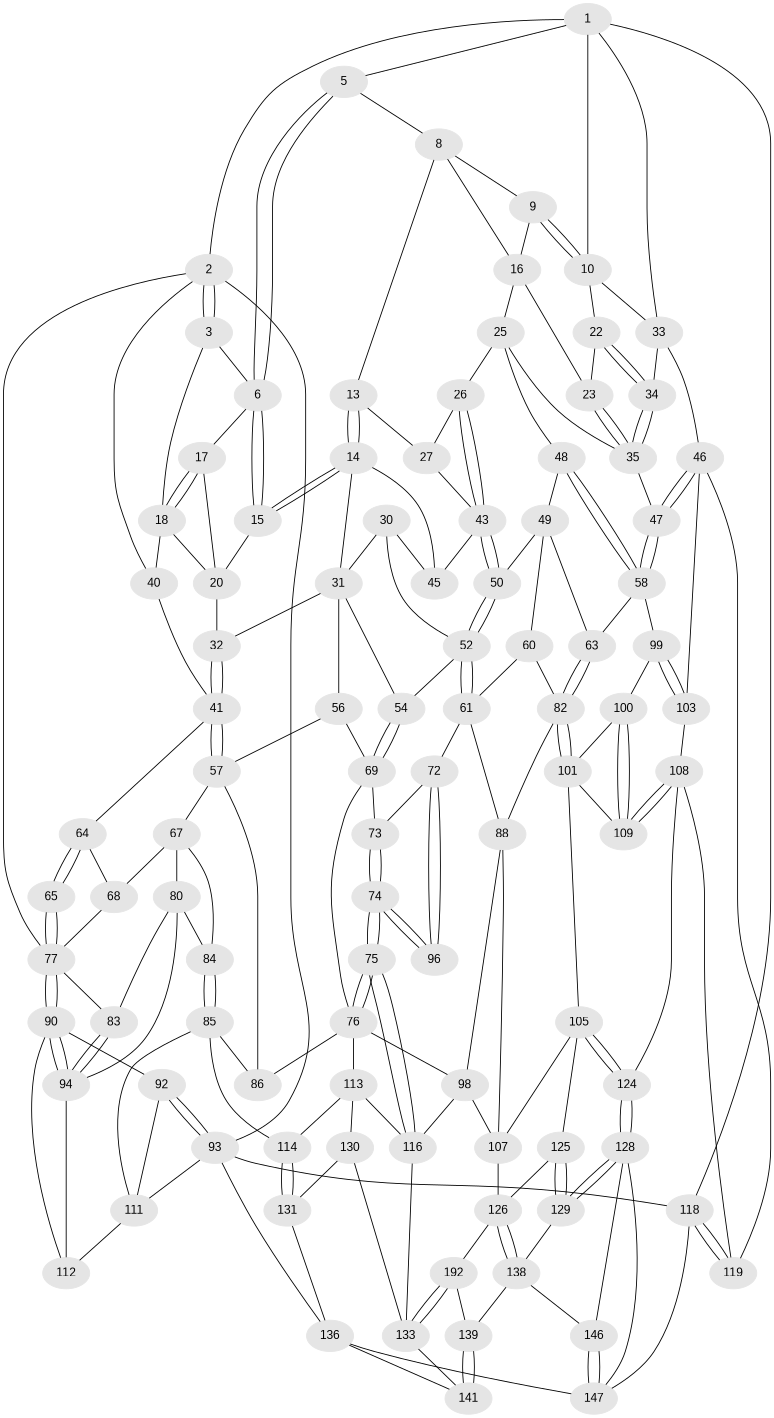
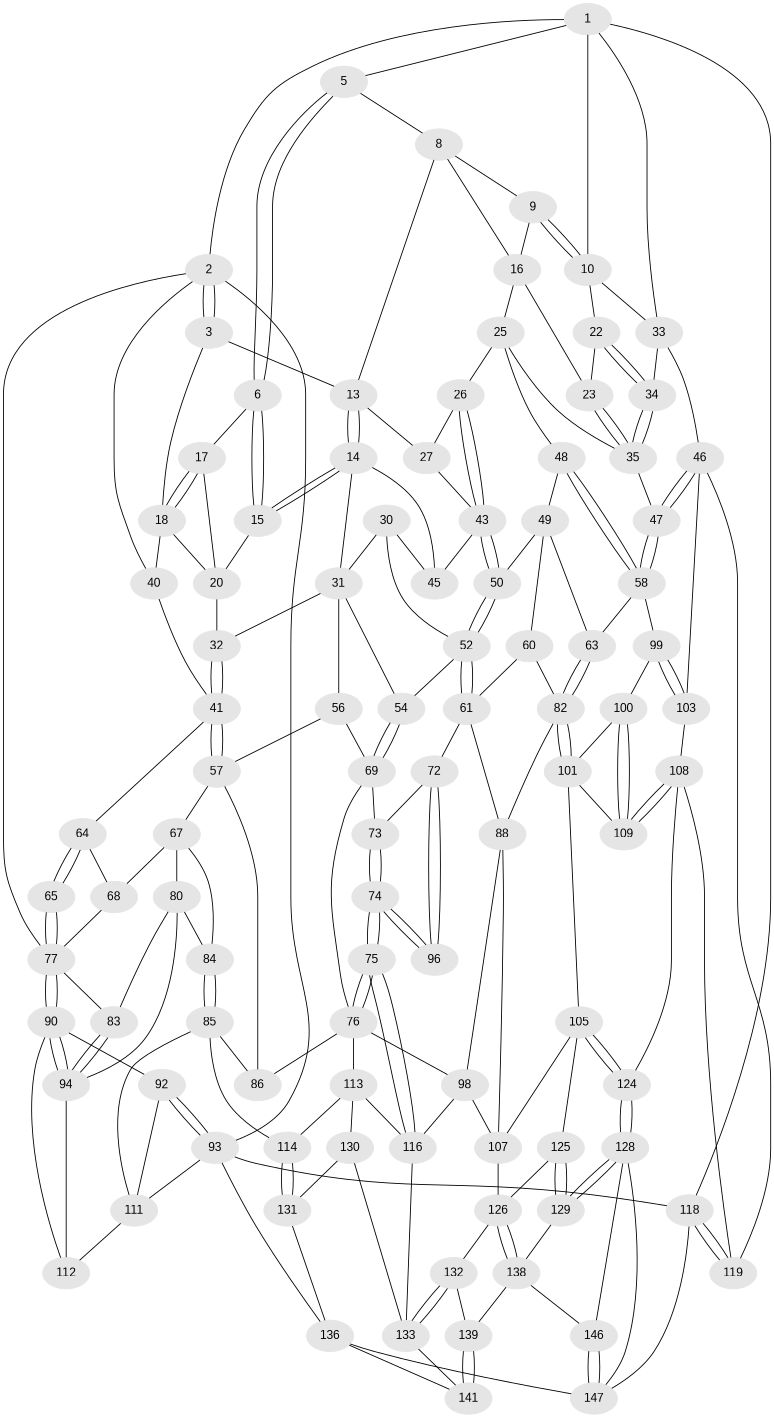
(233, 364) -> (281, 364)
(454, 1273) -> (454, 1273)
